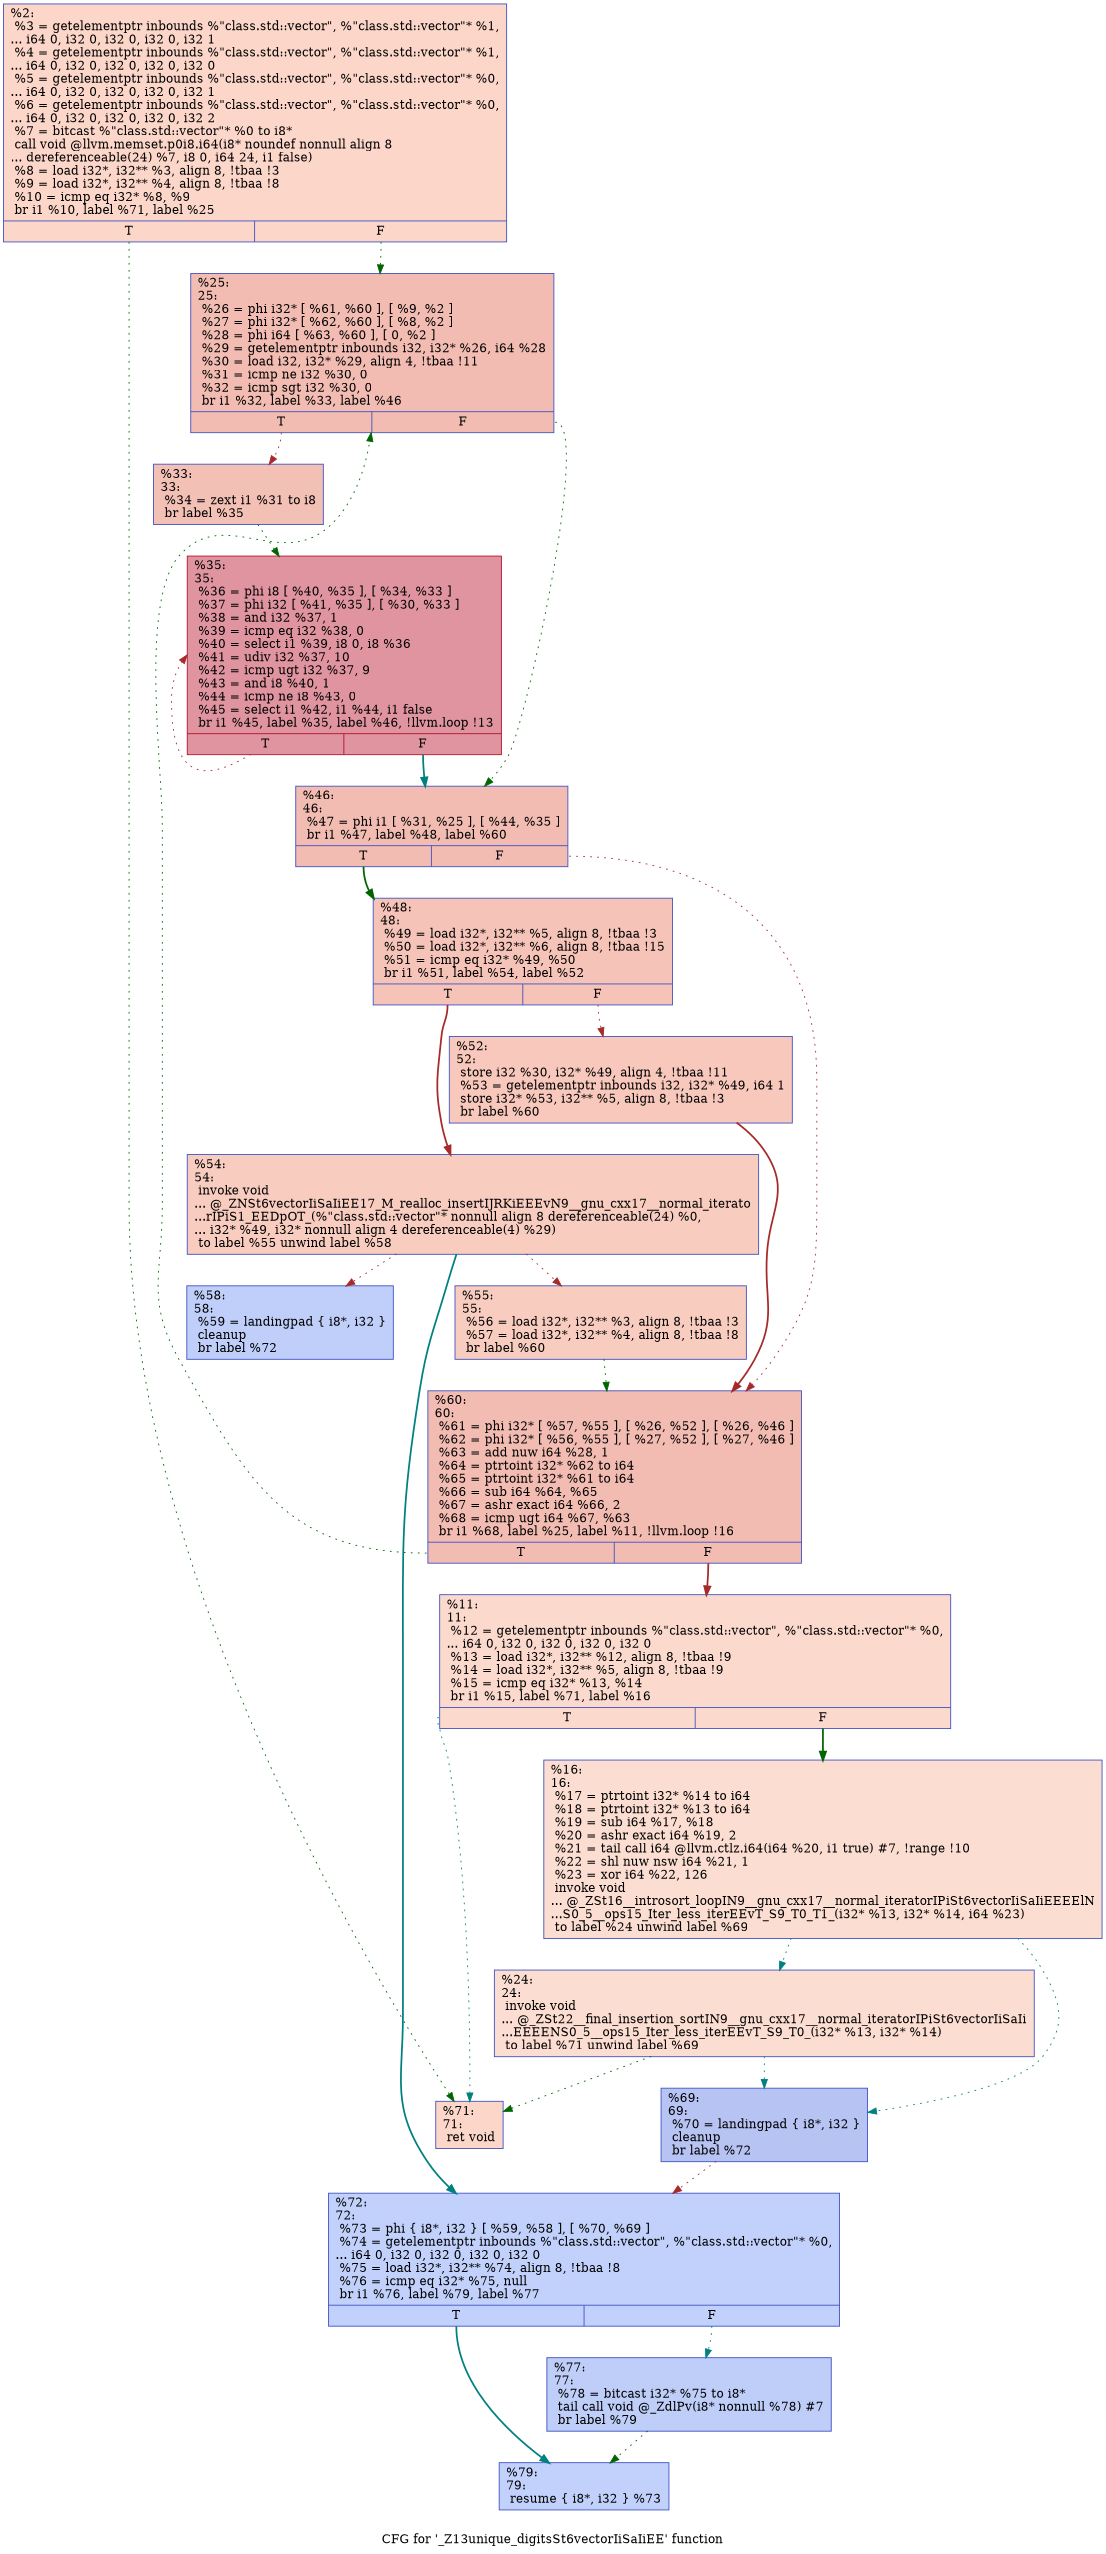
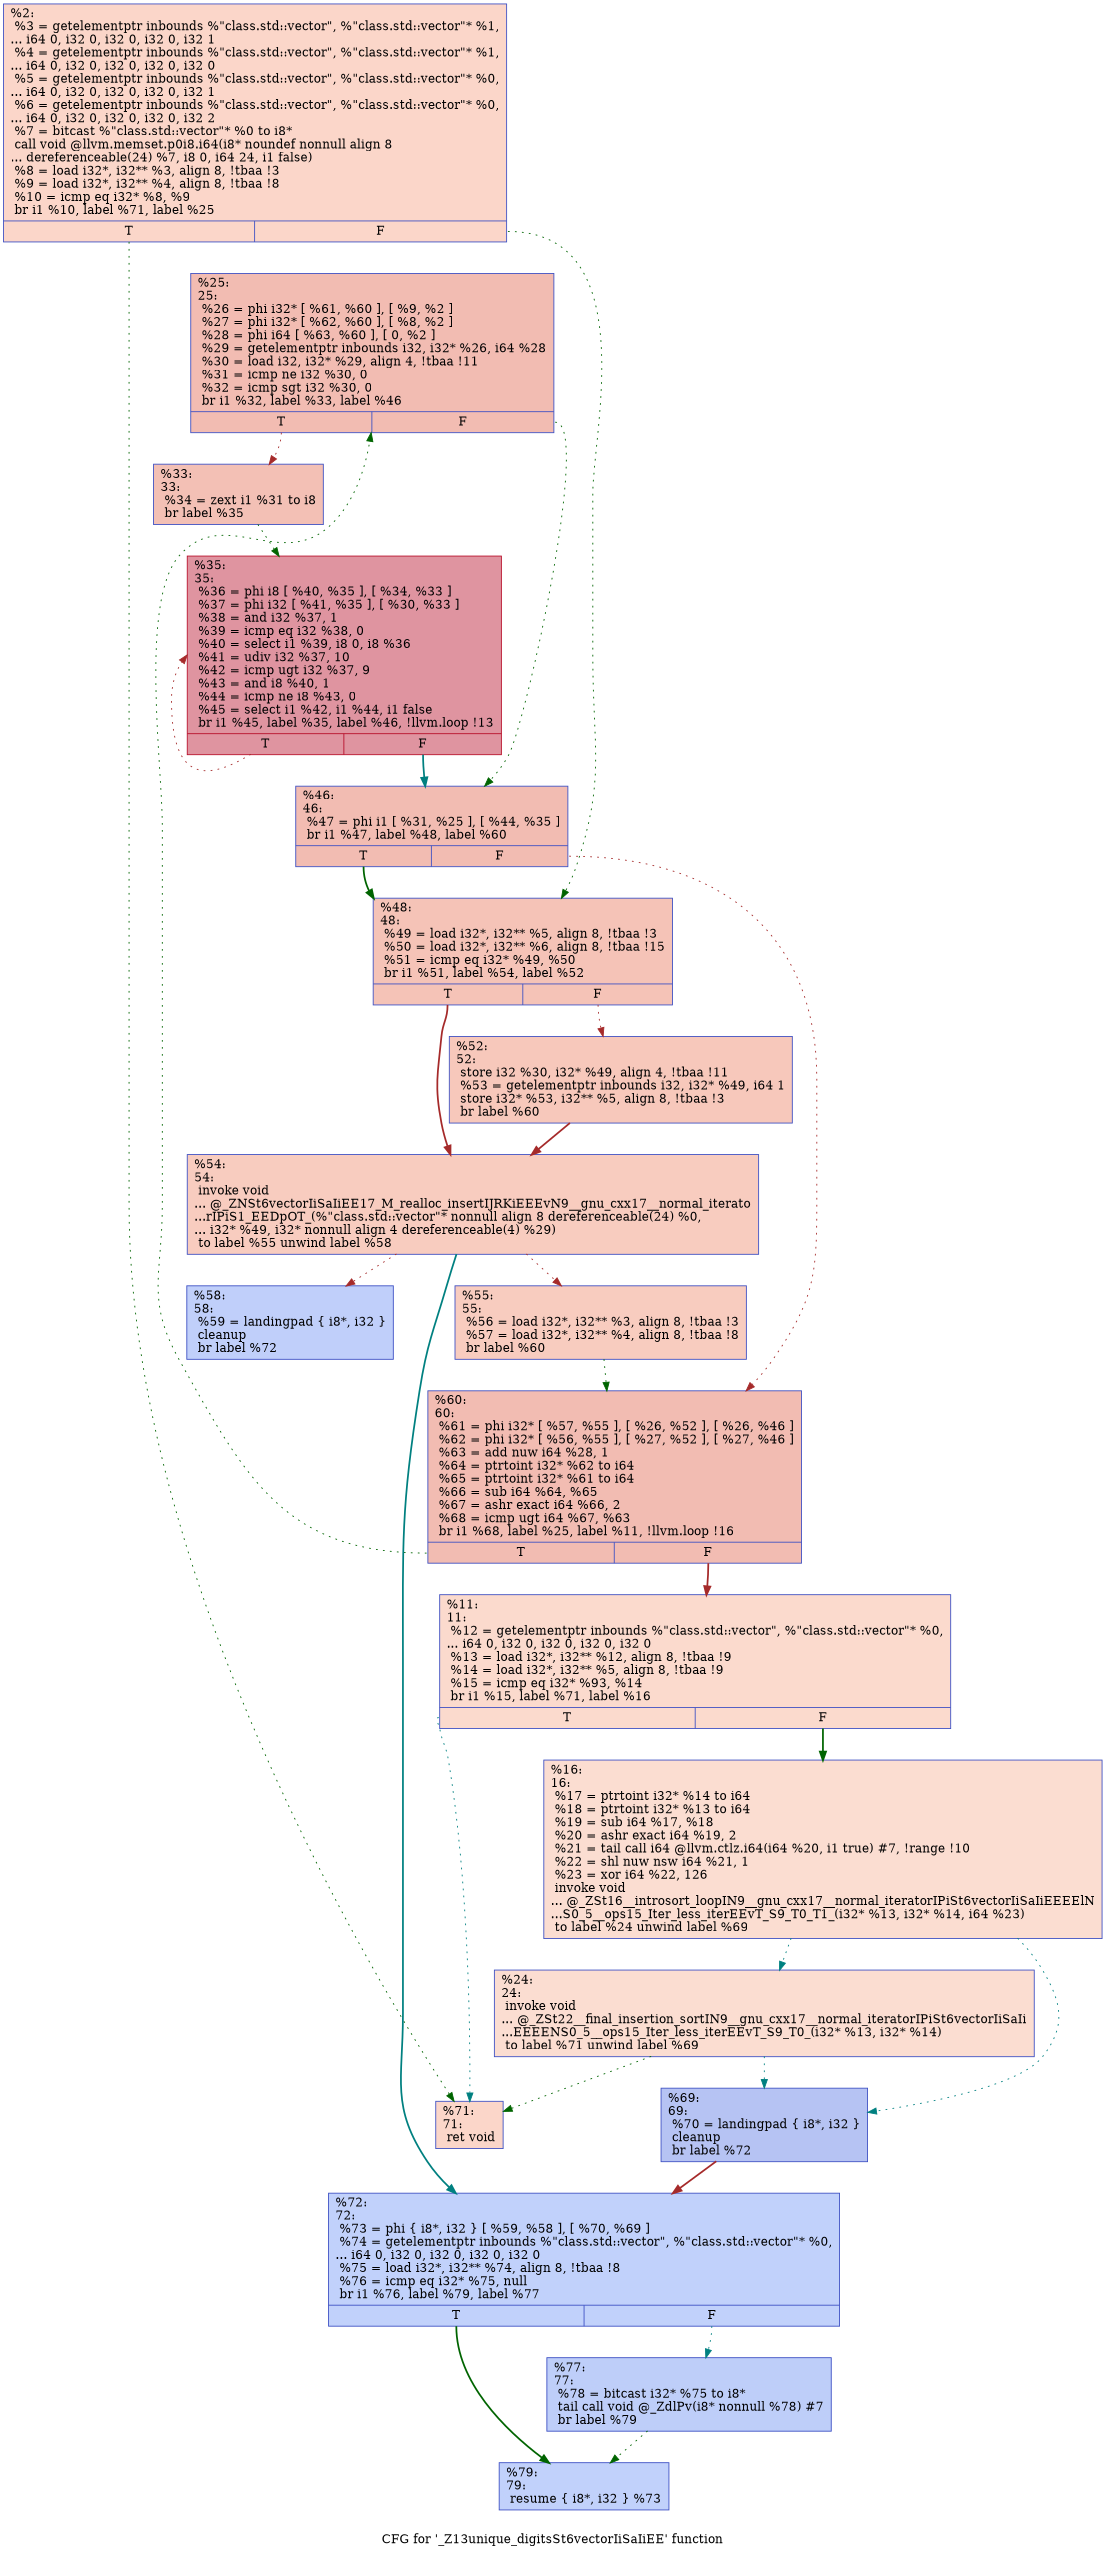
(381, 253) -> (593, 538)
(767, 1249) -> (554, 1136)
(545, 1684) -> (545, 1684)
(698, 2175) -> (698, 2175)
(484, 2401) -> (484, 2401)
